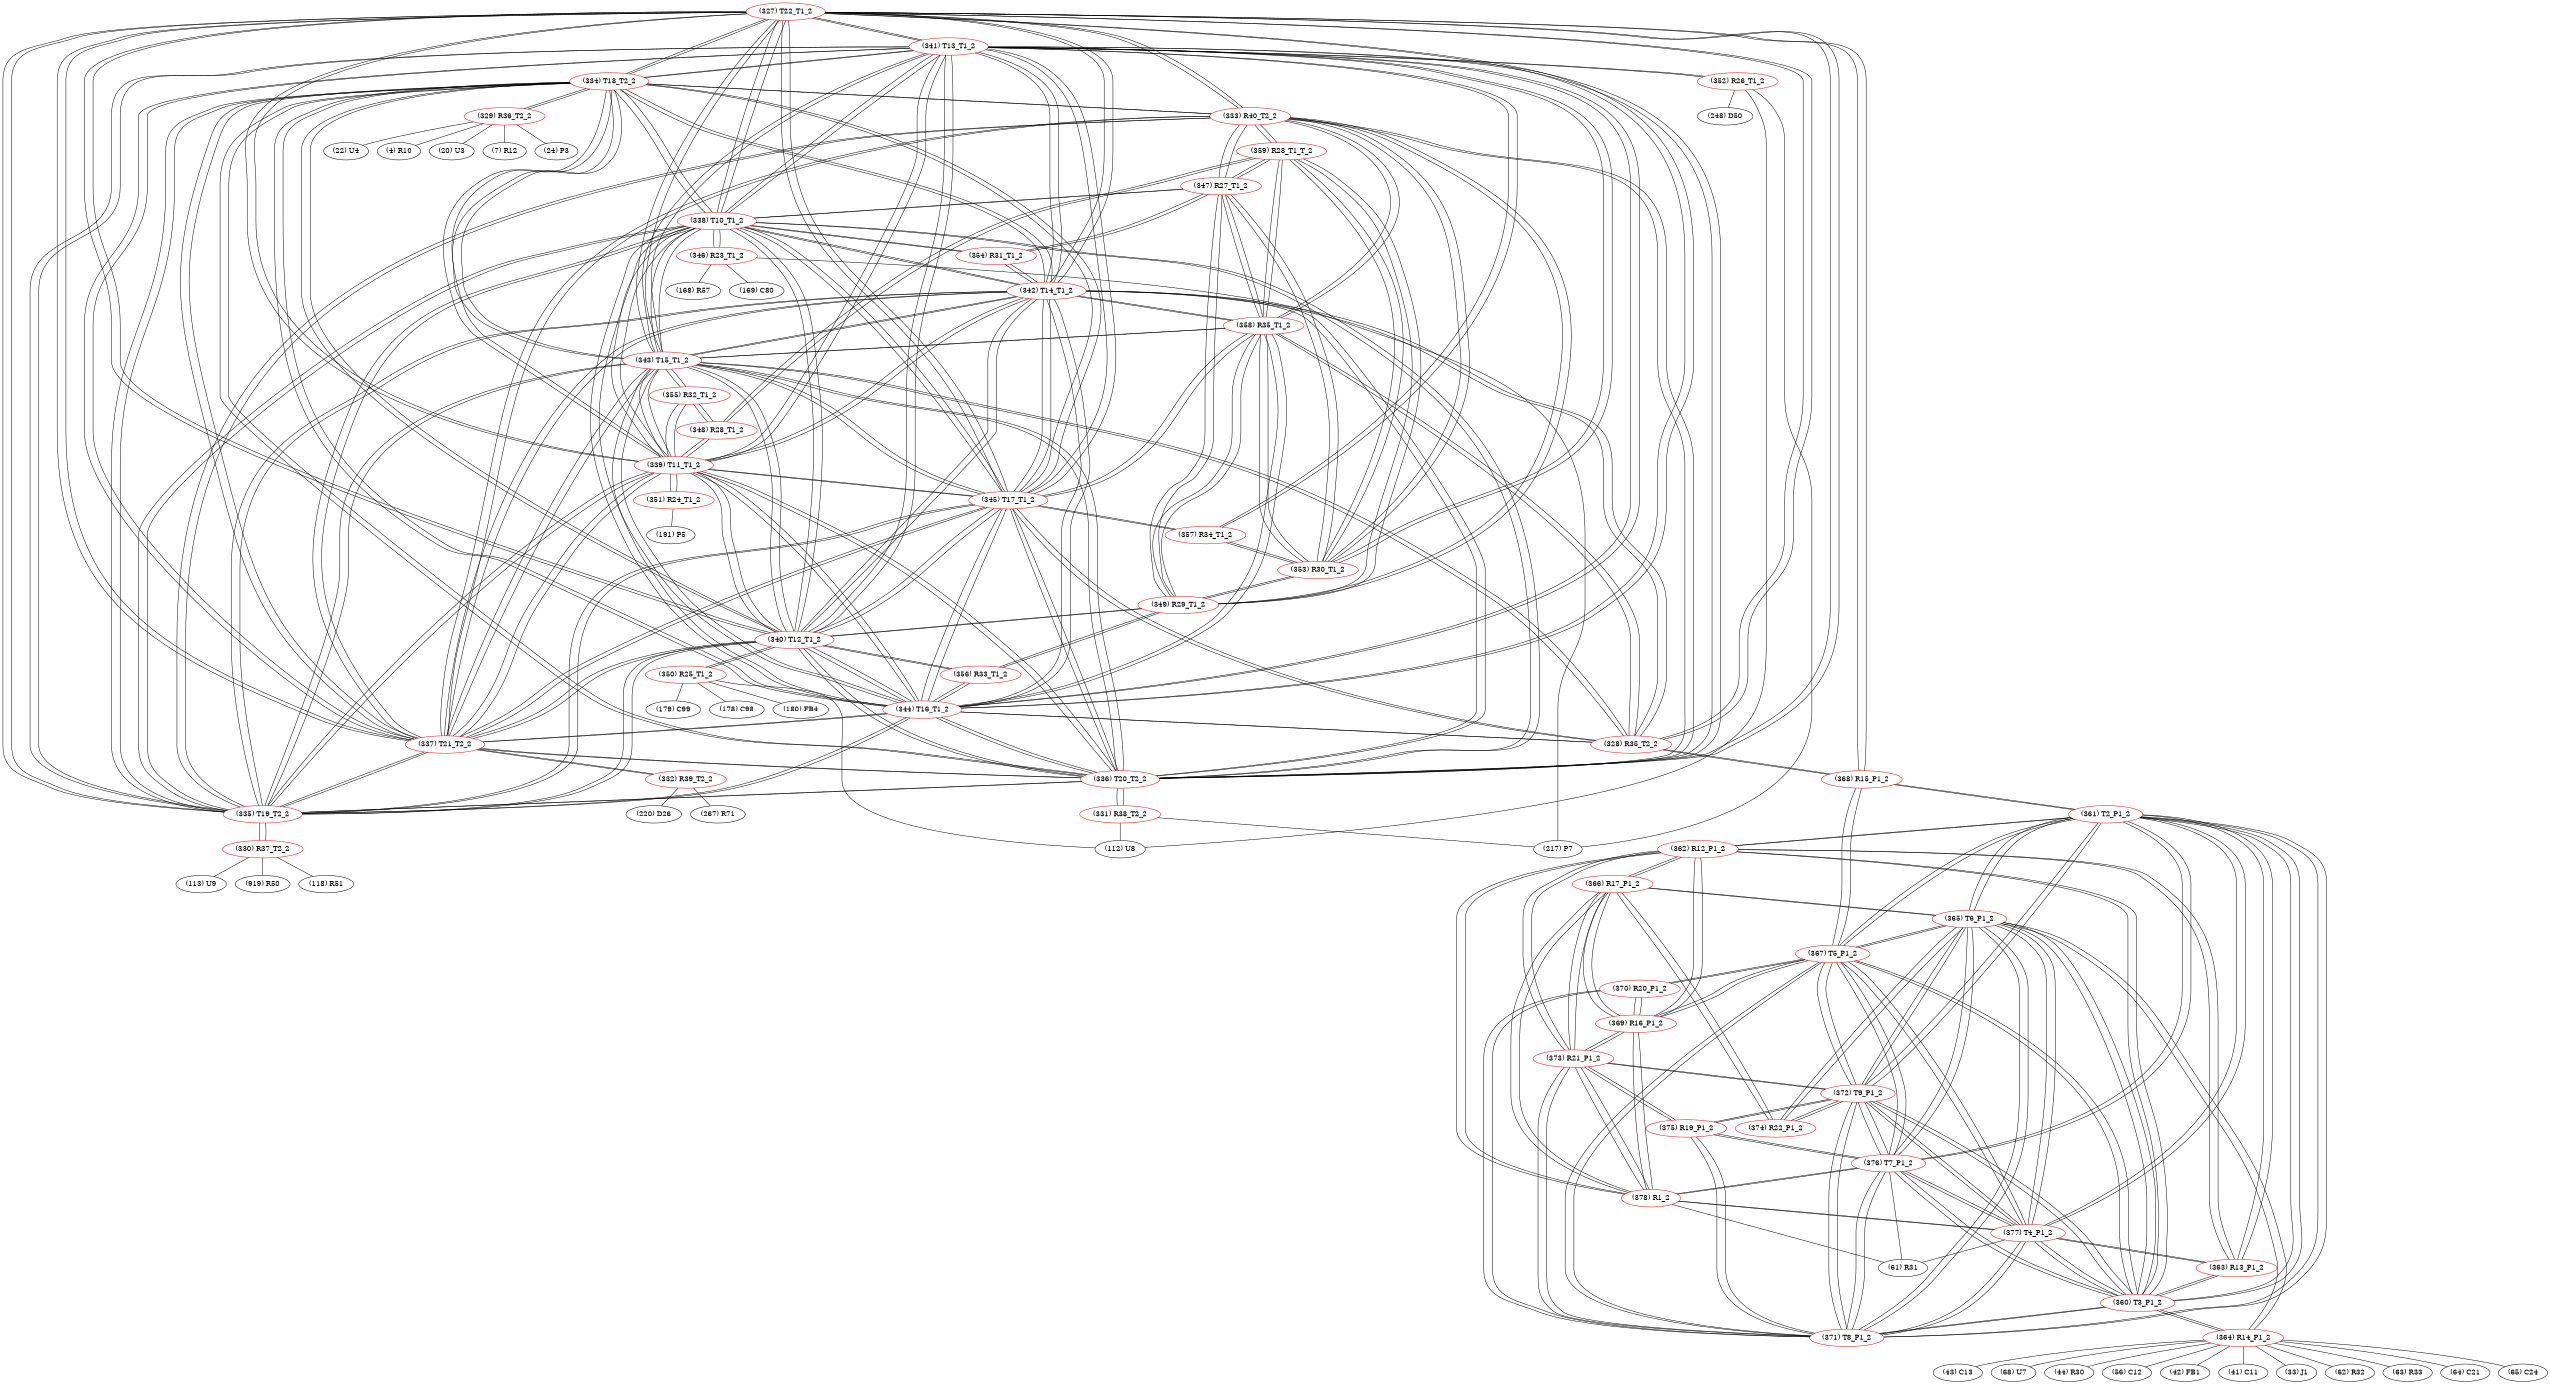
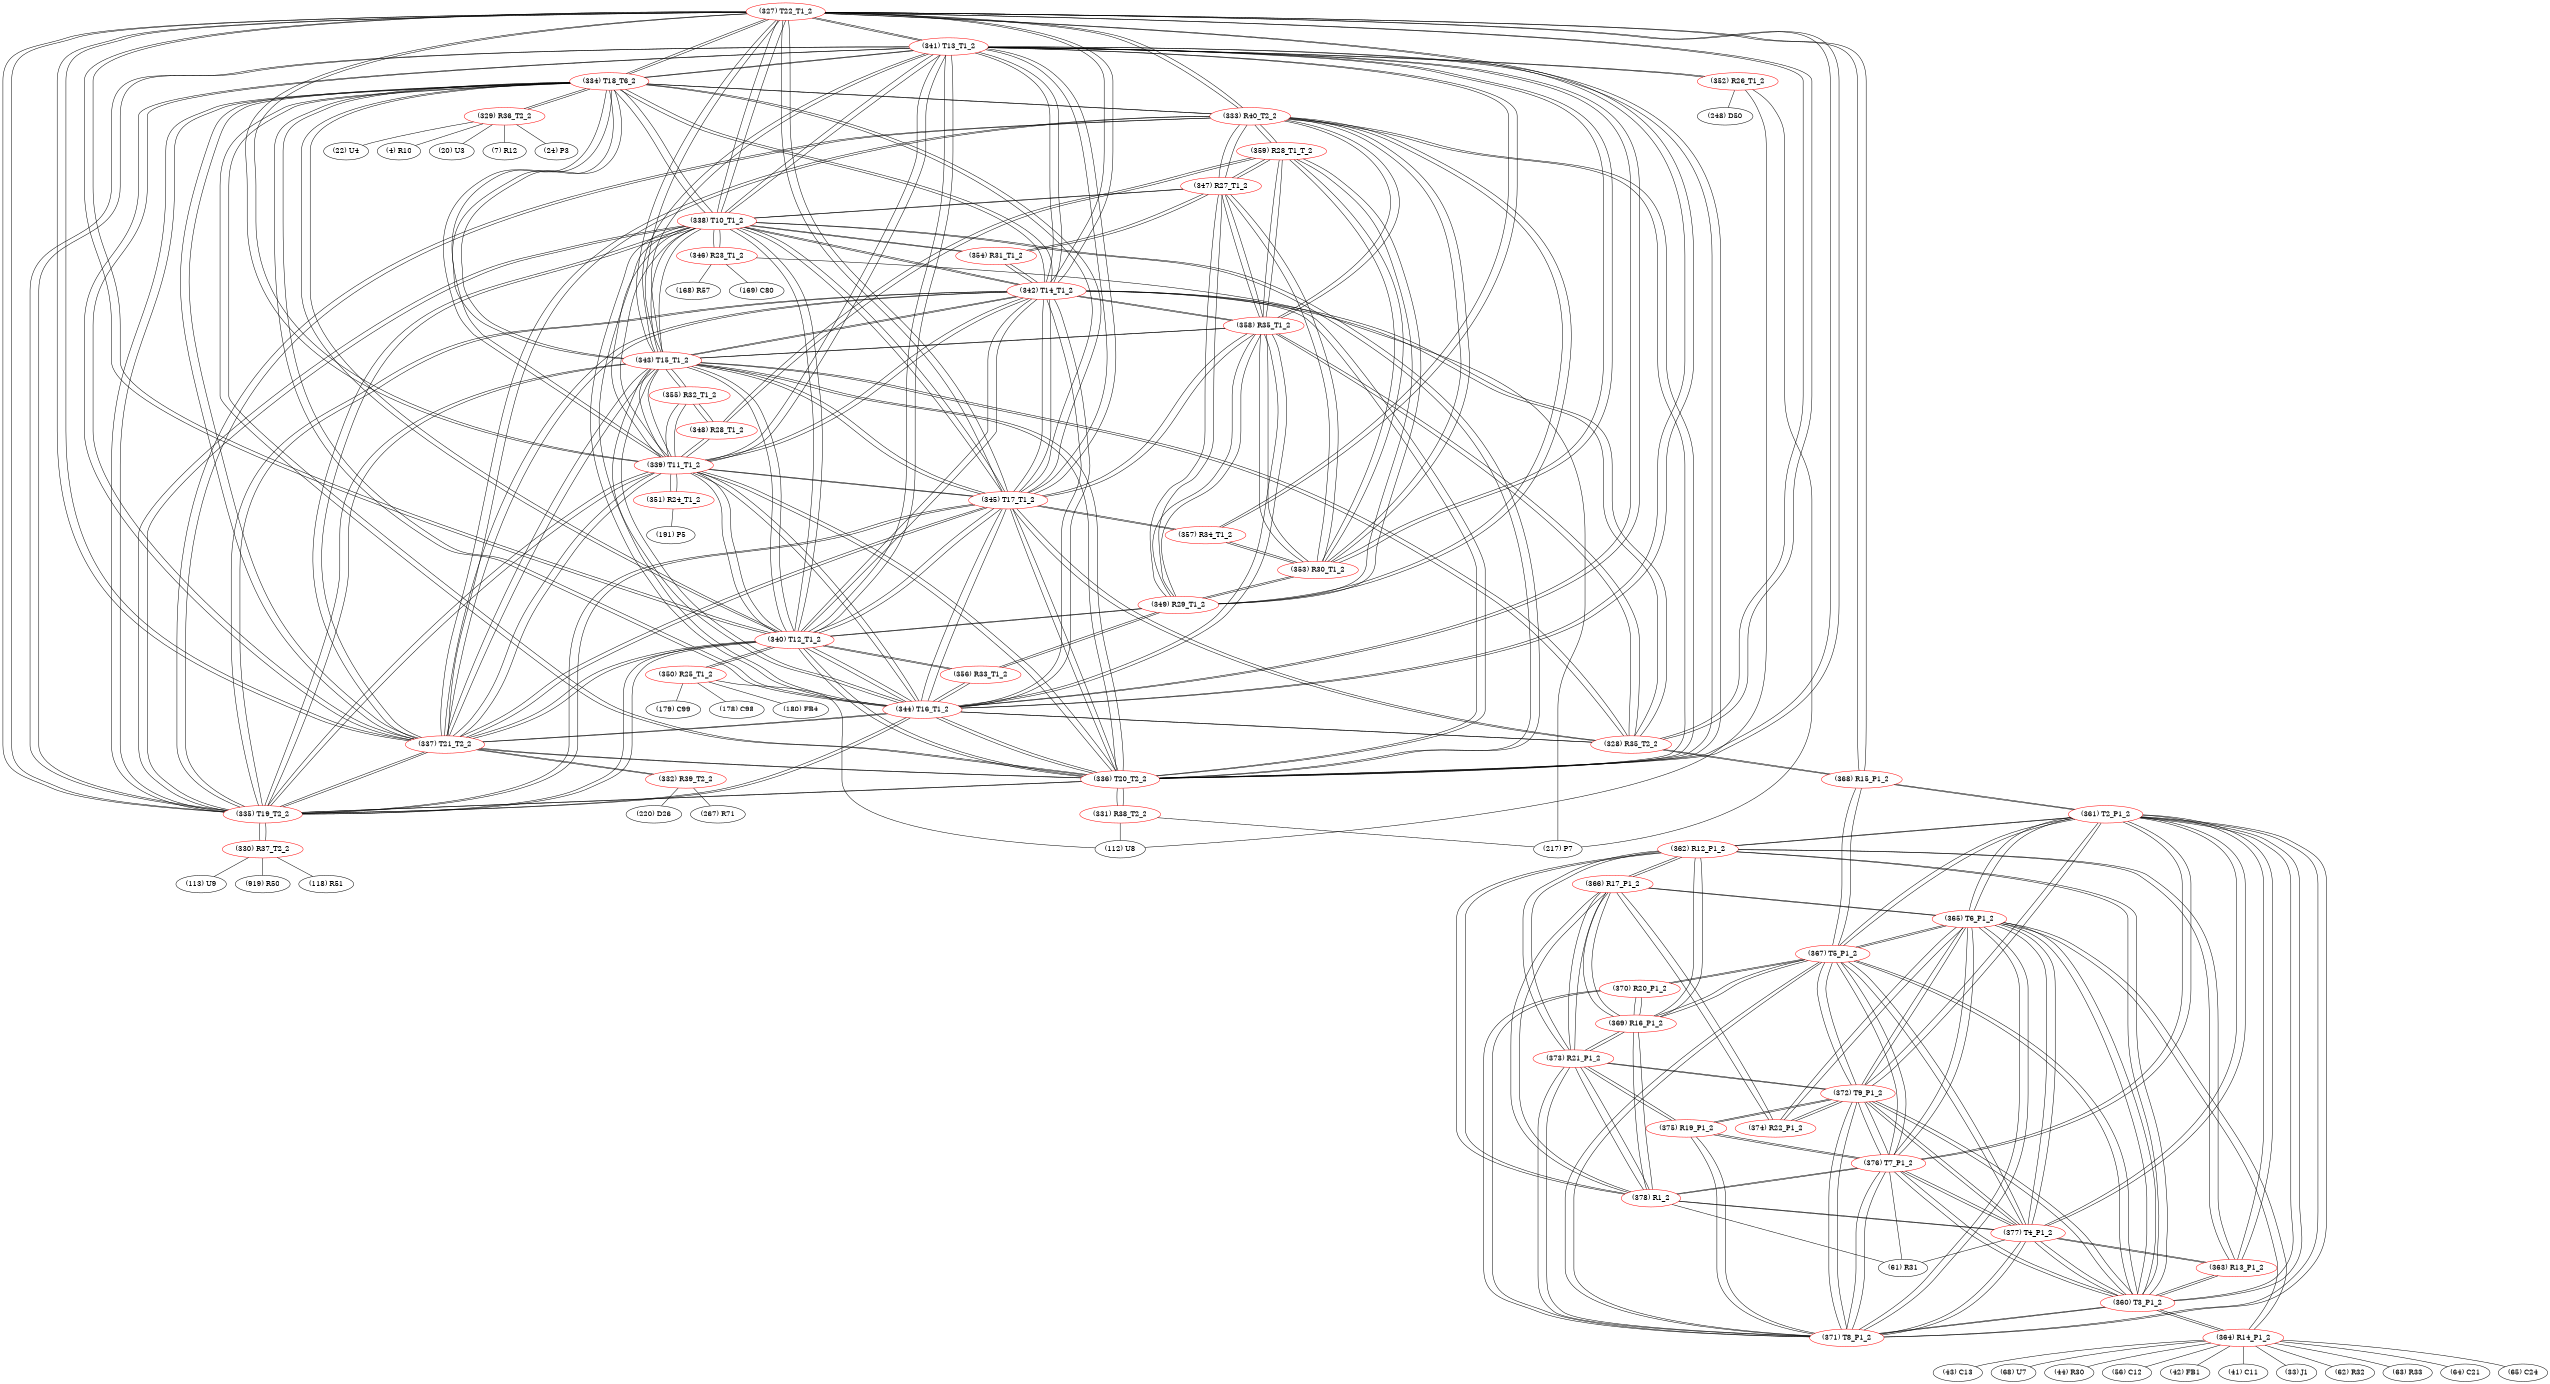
(609, 81) -> (609, 81)
